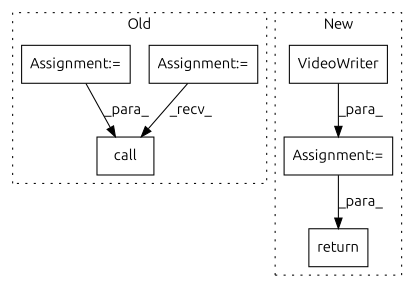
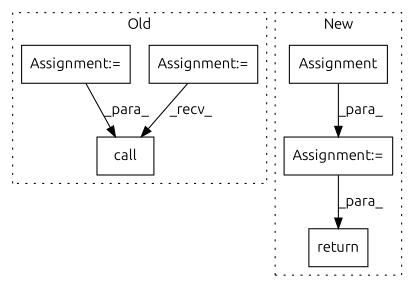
(338, 64) -> (338, 64)
